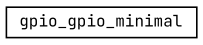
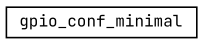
(102, 22) -> (102, 22)
